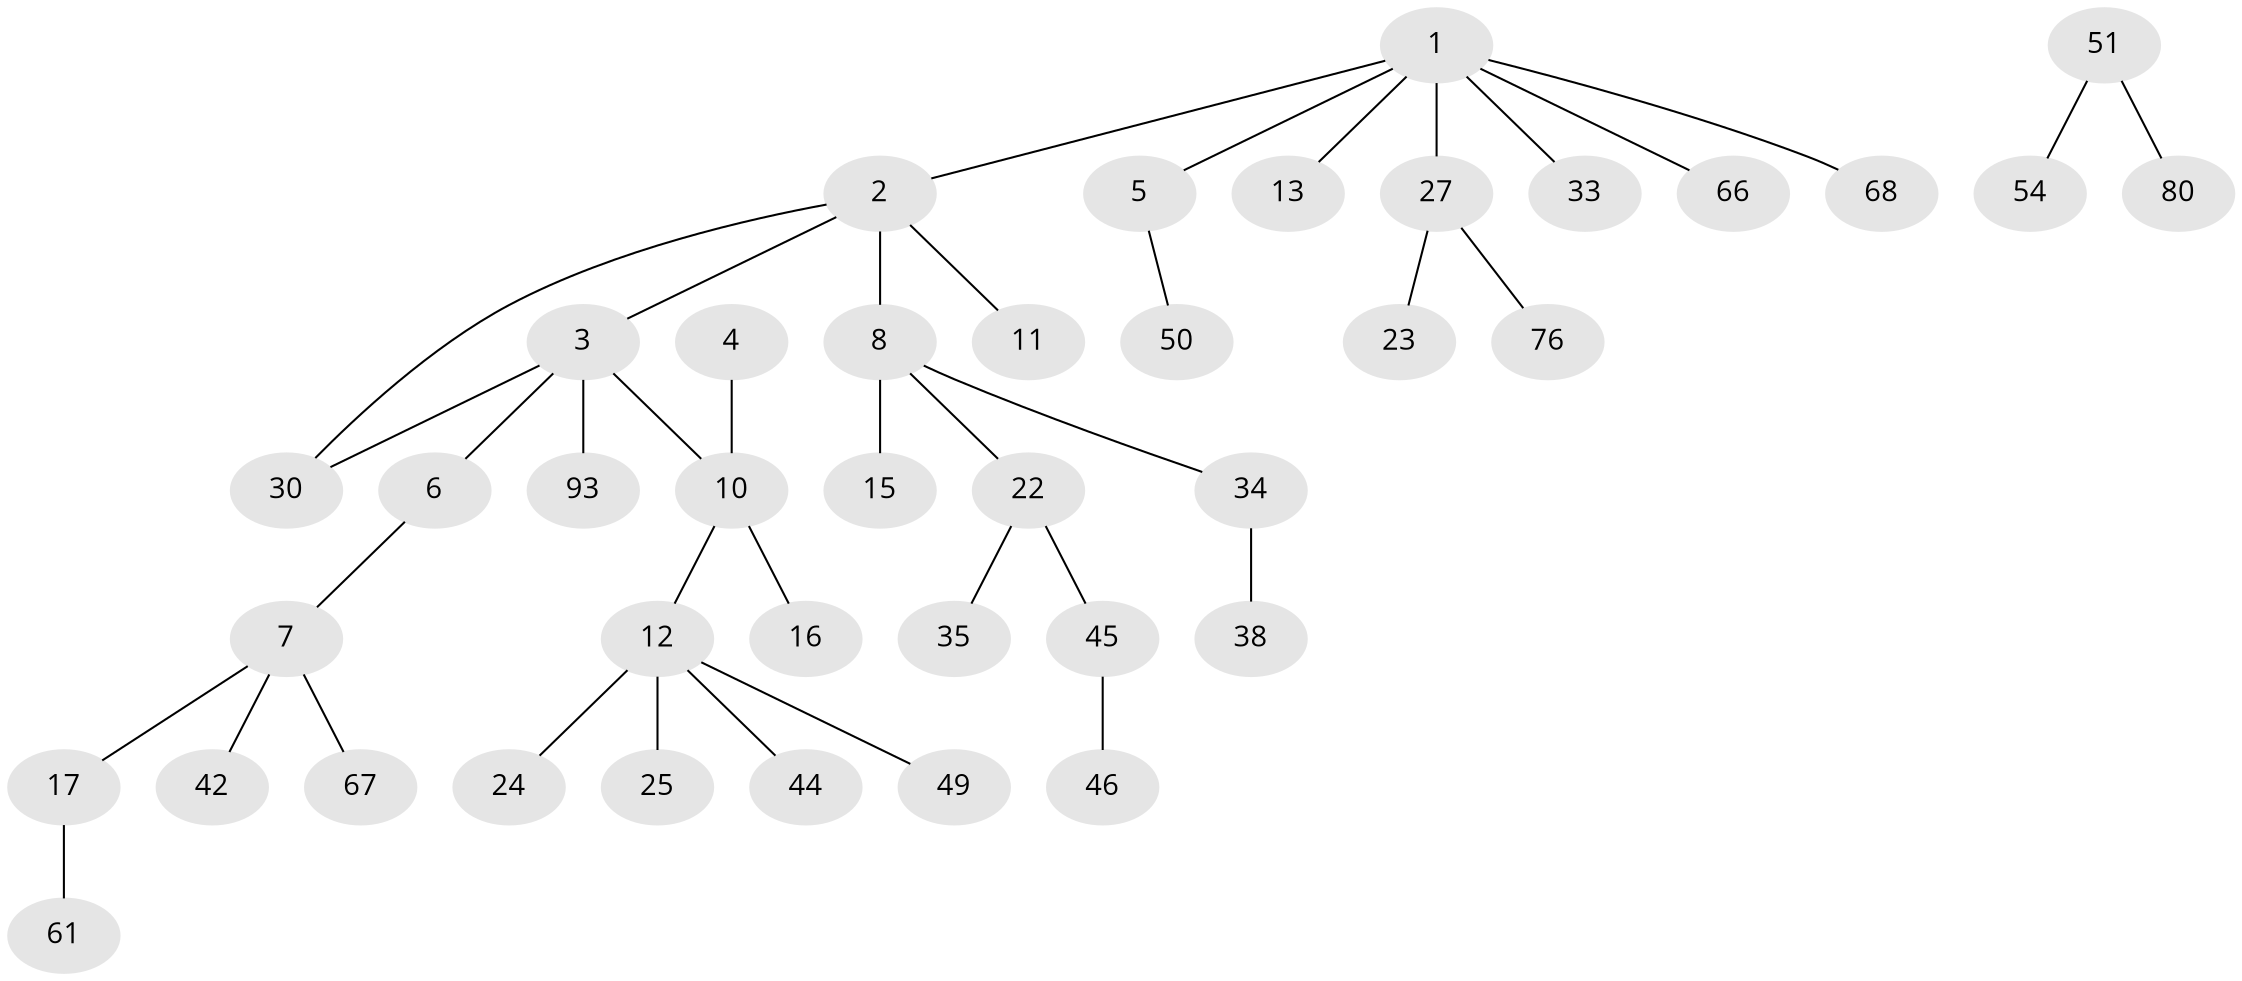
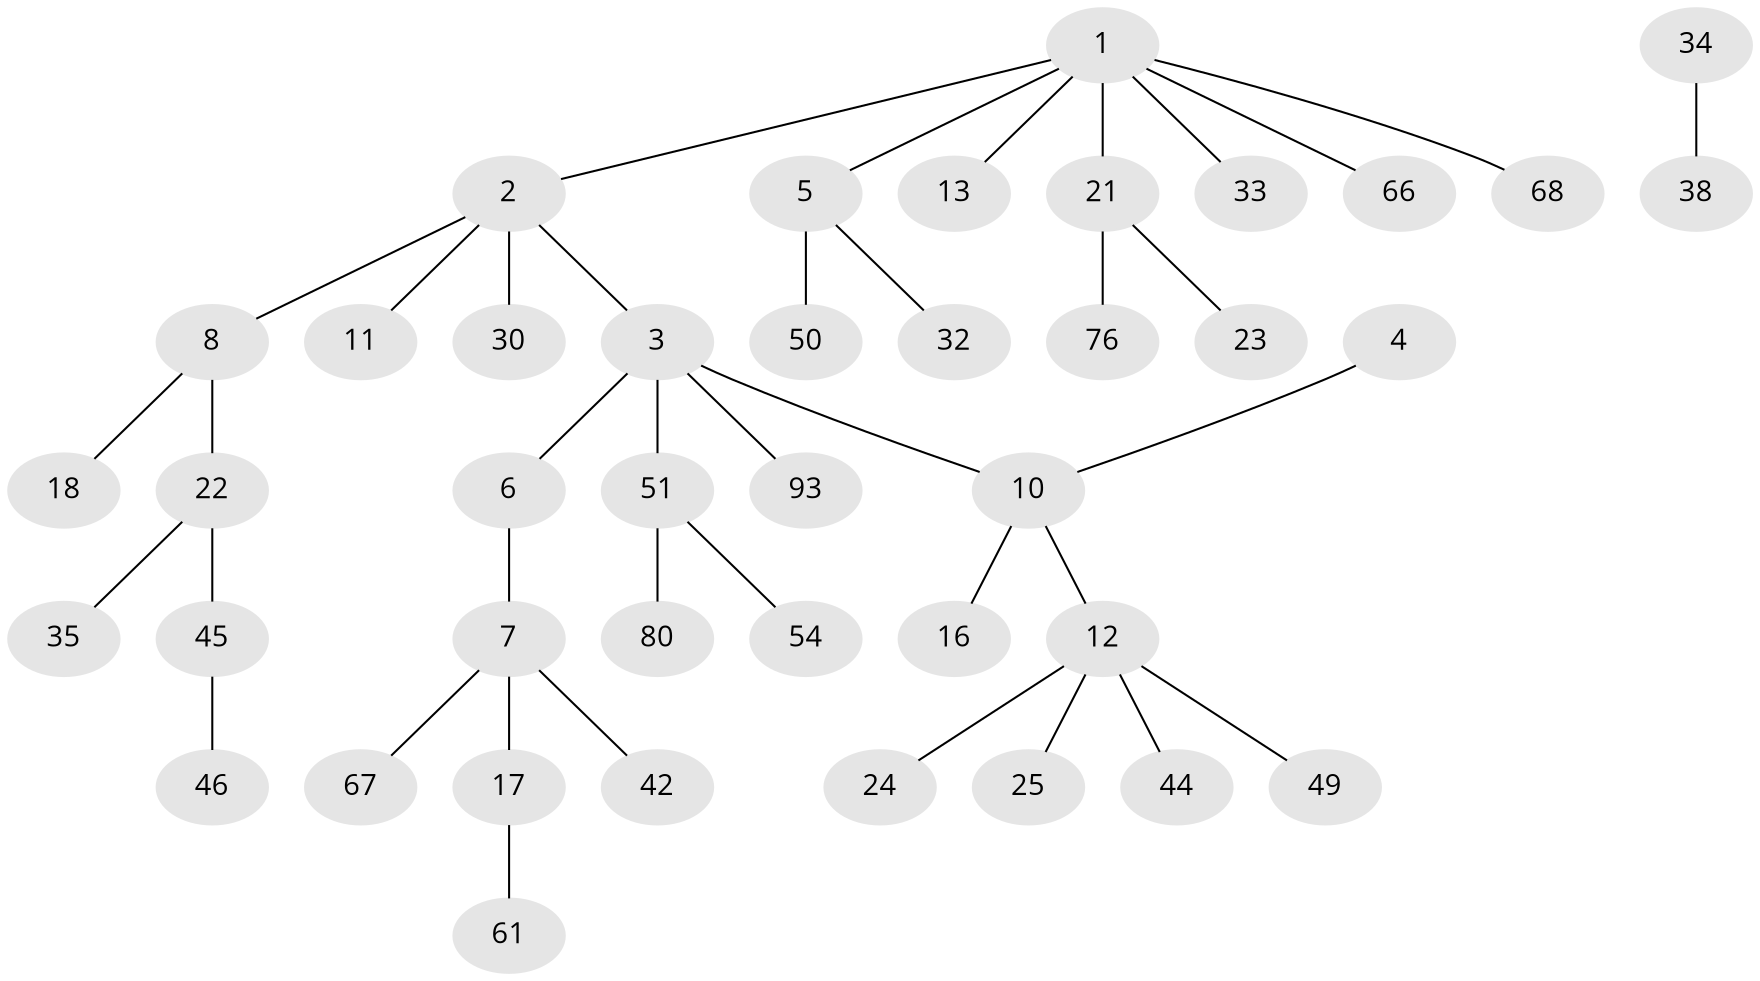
(1437, 194) -> (1103, 194)
none -> (954, 342)
(435, 416) -> (657, 417)
(1062, 422) -> none
(880, 491) -> (64, 491)
